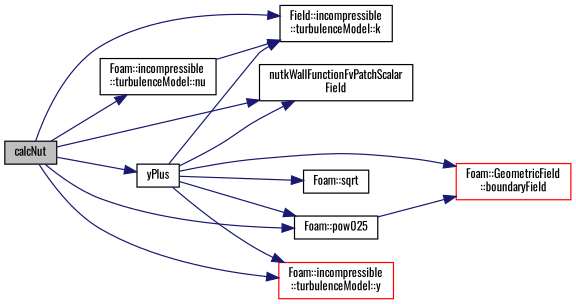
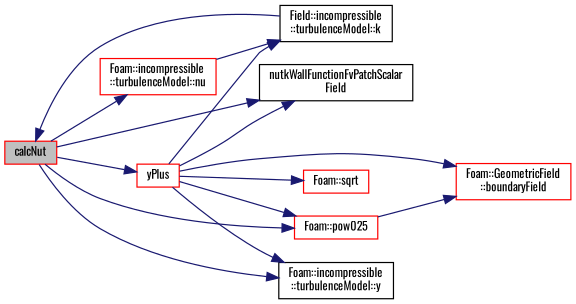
(125, 34) -> (137, 30)
(158, 77) -> (158, 77)
(31, 153) -> (31, 153)
(158, 176) -> (158, 176)
(336, 182) -> (336, 182)
(336, 228) -> (336, 228)
(336, 281) -> (336, 281)
